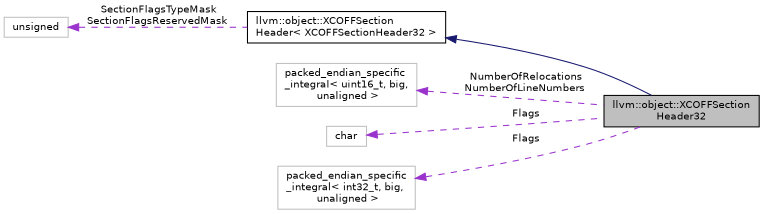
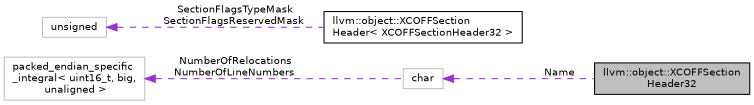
(557, 59) -> none
(516, 98) -> (279, 79)
(525, 114) -> (558, 73)
(347, 188) -> none
